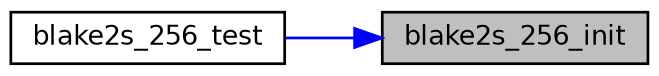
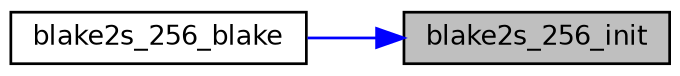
(148, 38) -> (159, 38)
